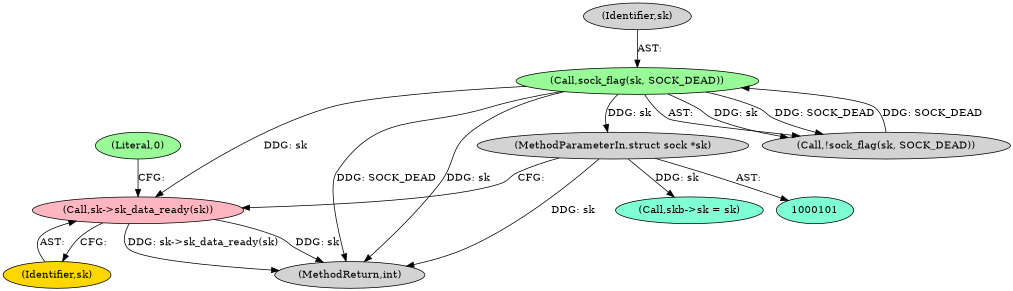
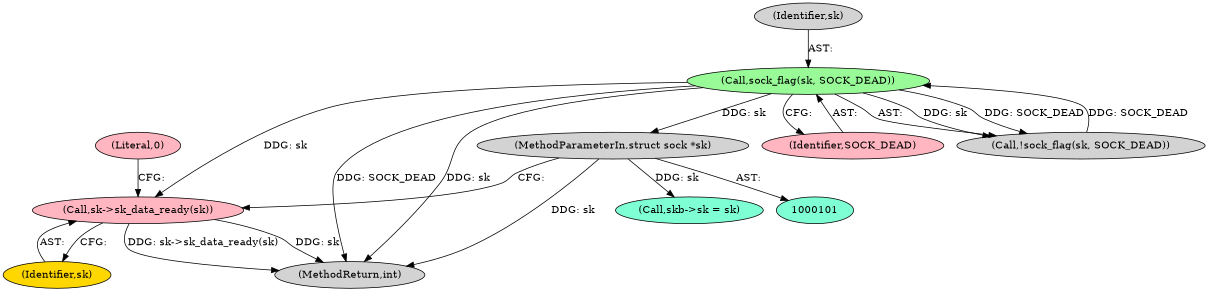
(138, 146) -> (138, 146)
none -> (853, 146)
